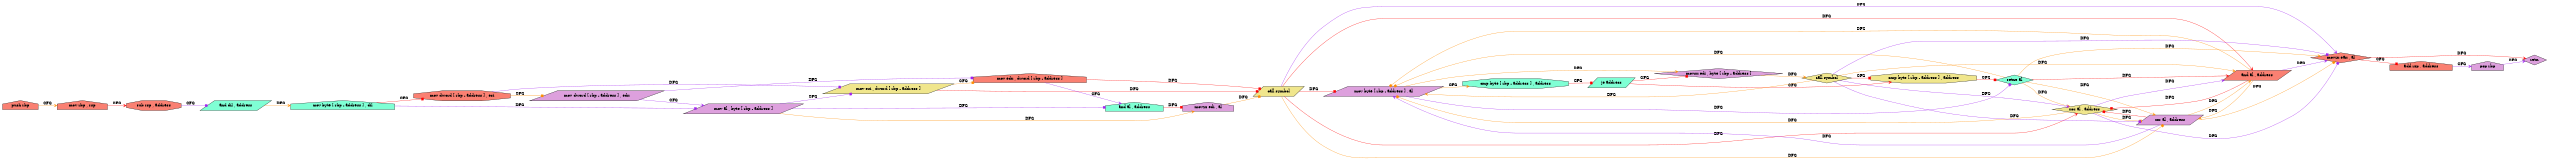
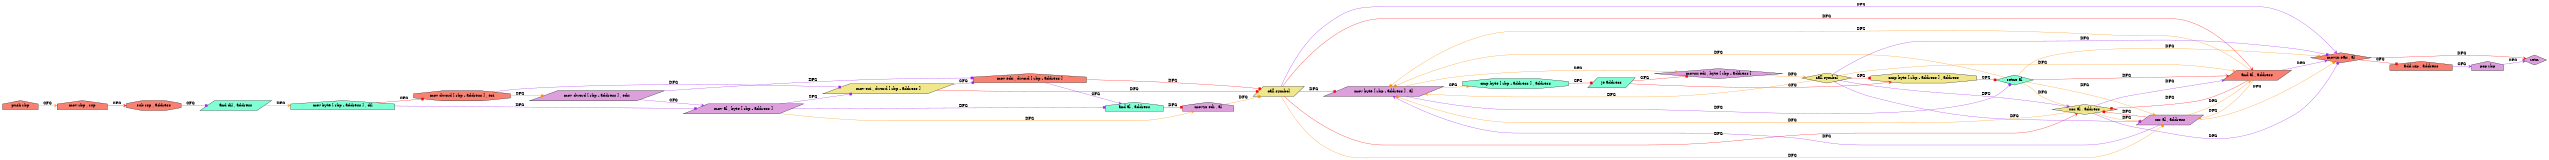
(962, 84) -> (962, 84)
